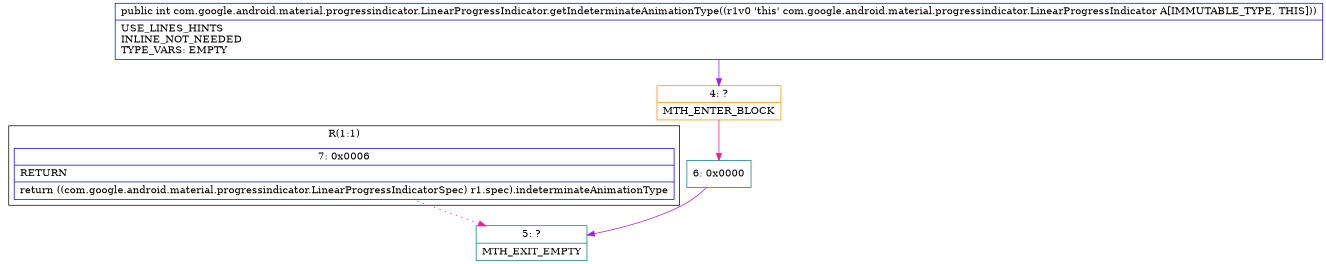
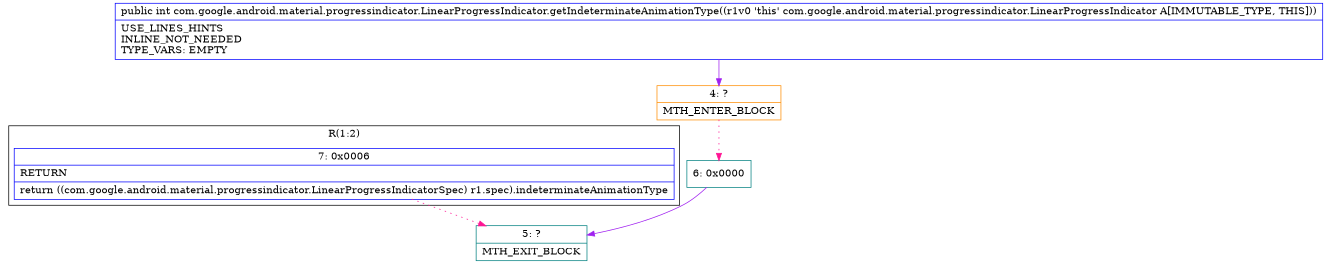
(344, 134) -> (344, 134)
(719, 136) -> (719, 136)
(532, 252) -> (532, 252)
